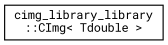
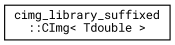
(84, 23) -> (87, 23)
